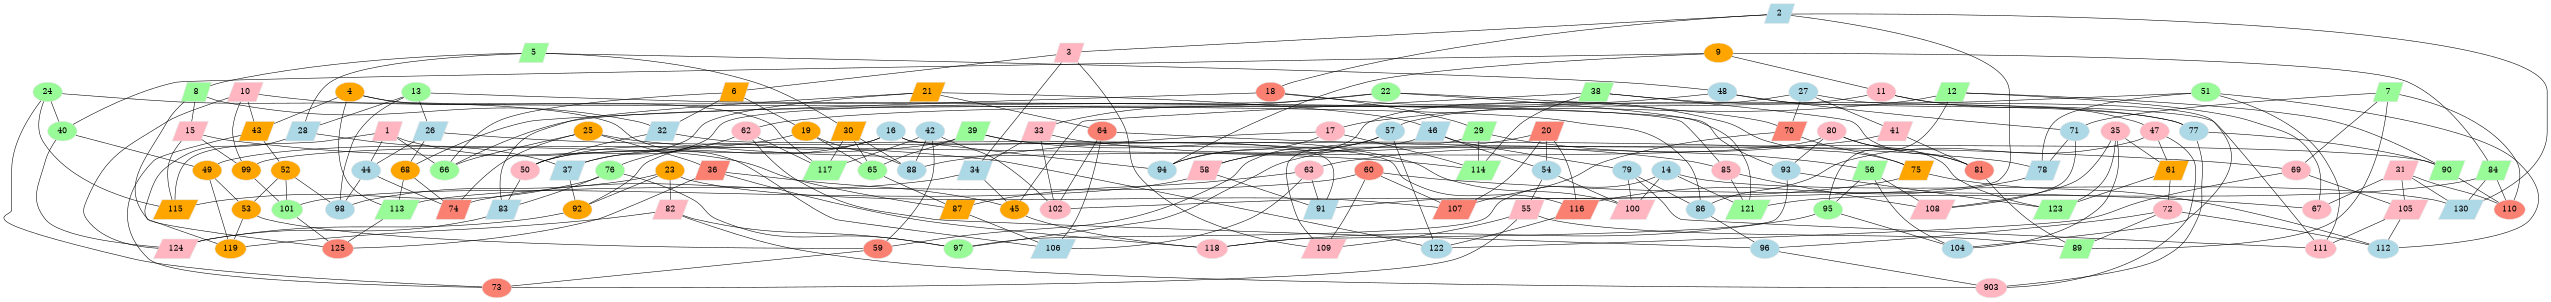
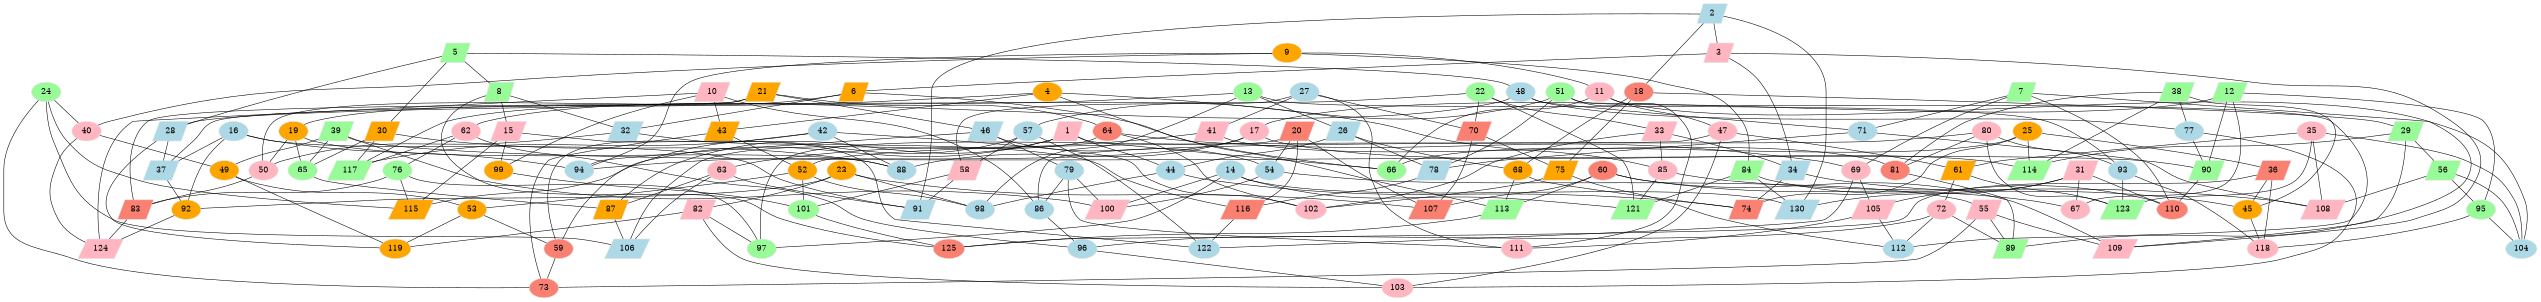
(62, 131) -> (87, 131)
(1039, 151) -> (1392, 143)
(503, 210) -> (136, 210)
(1991, 288) -> (1398, 288)
